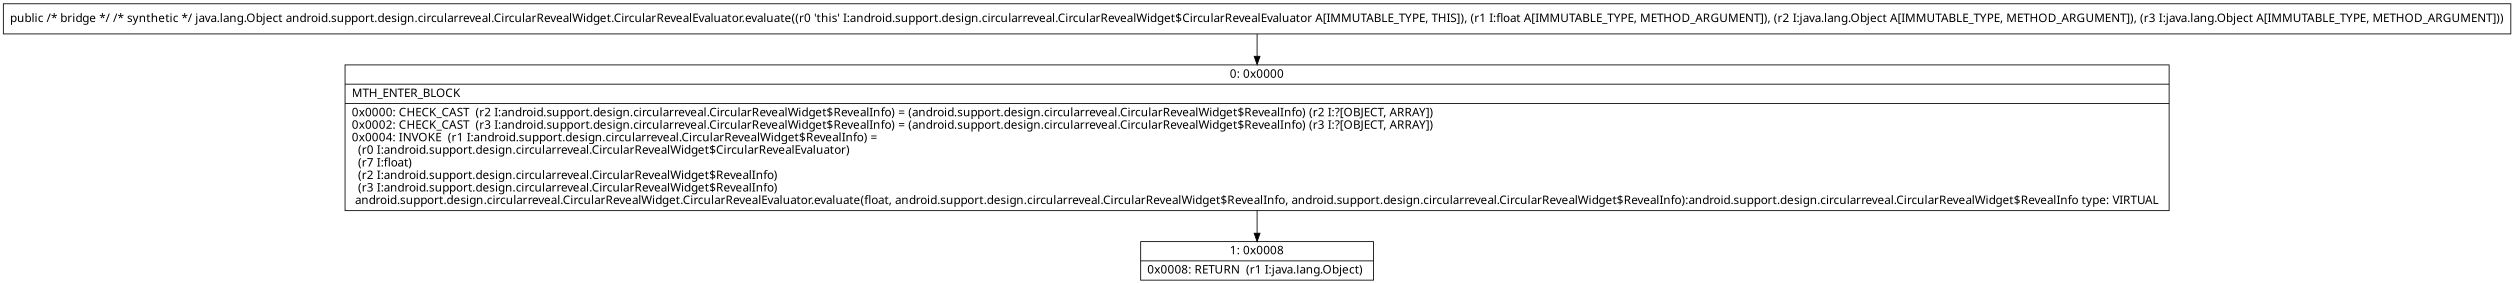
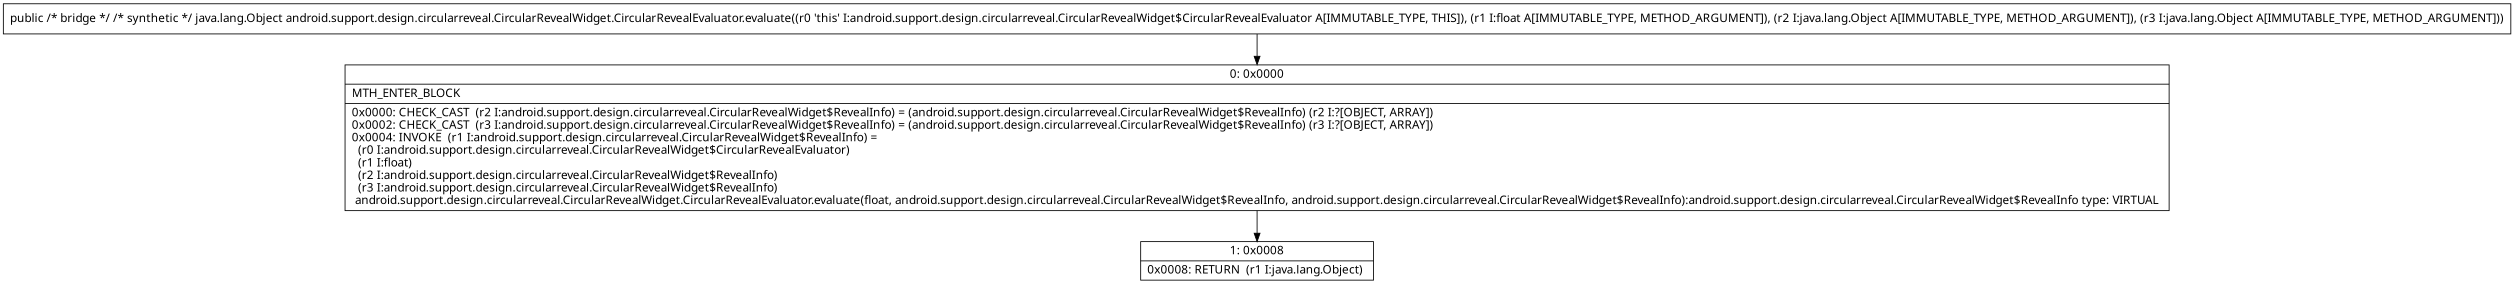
(382, 163) -> (382, 163)
